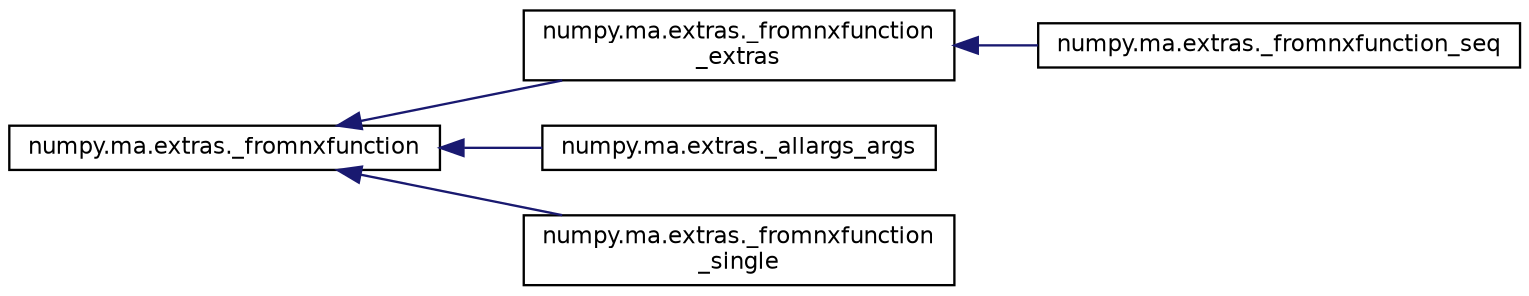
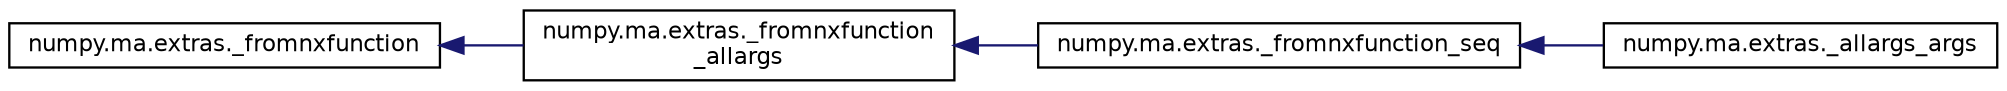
(739, 45) -> (739, 45)
(503, 148) -> (1573, 45)
(739, 250) -> none
